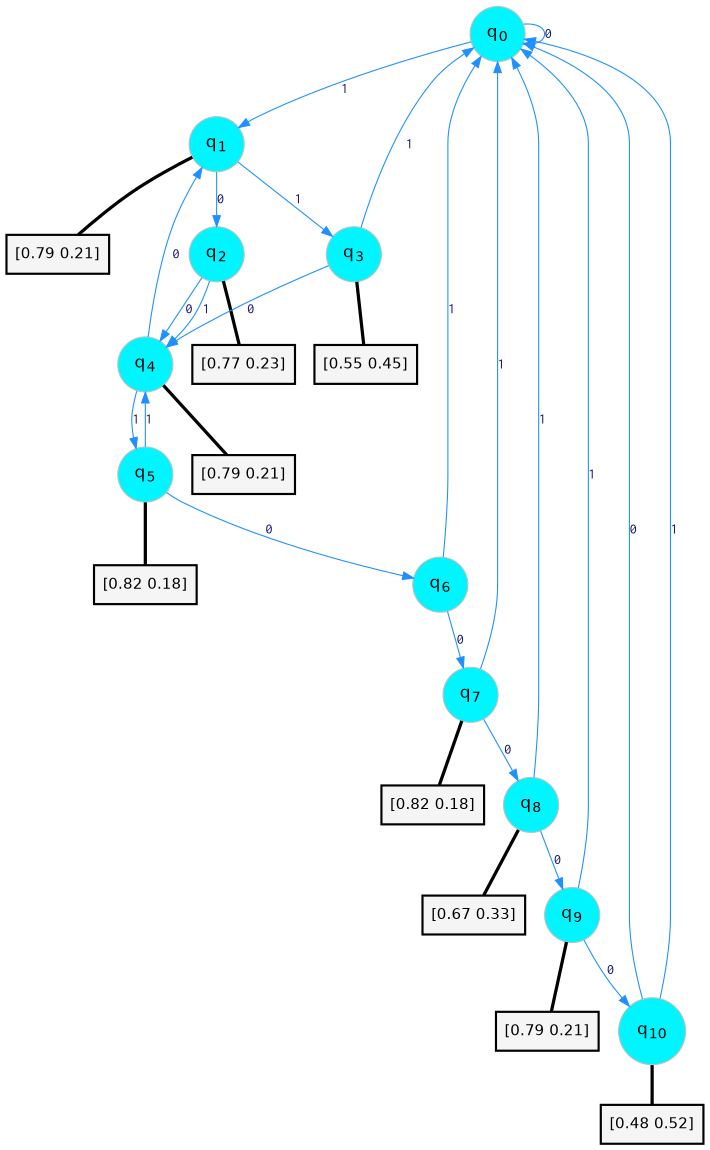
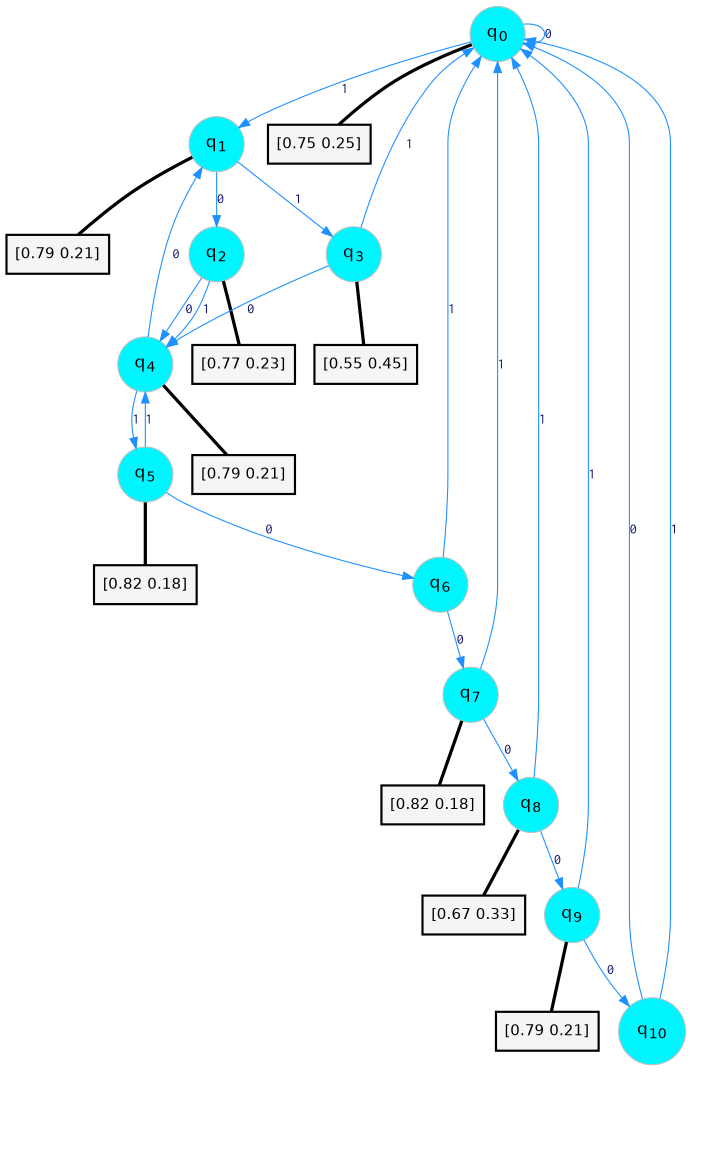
none -> (319, 144)
(652, 1124) -> none
